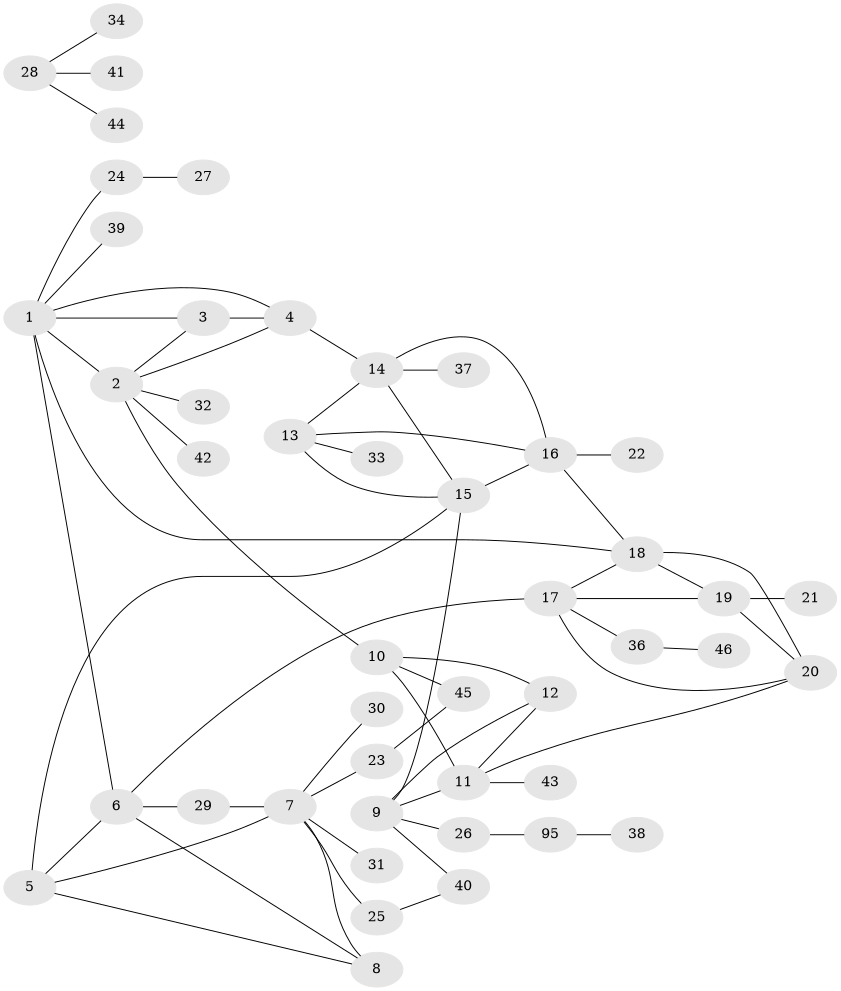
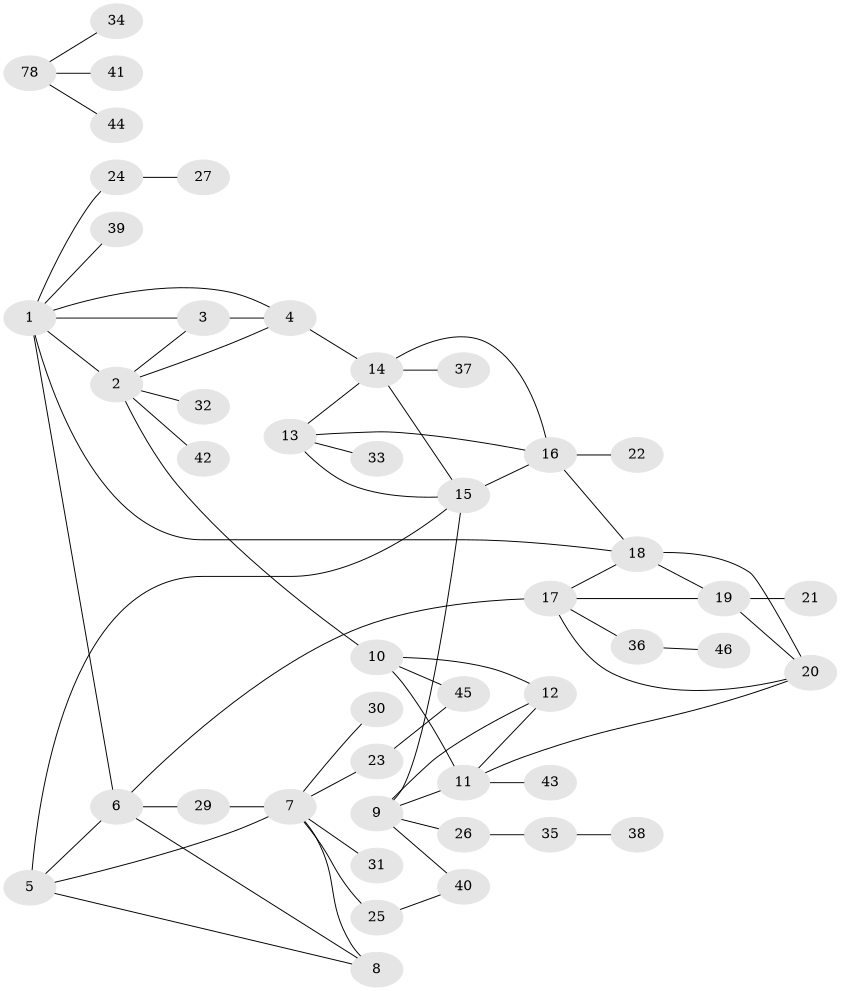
(30, 73) -> (30, 73)
(550, 835) -> (550, 835)
